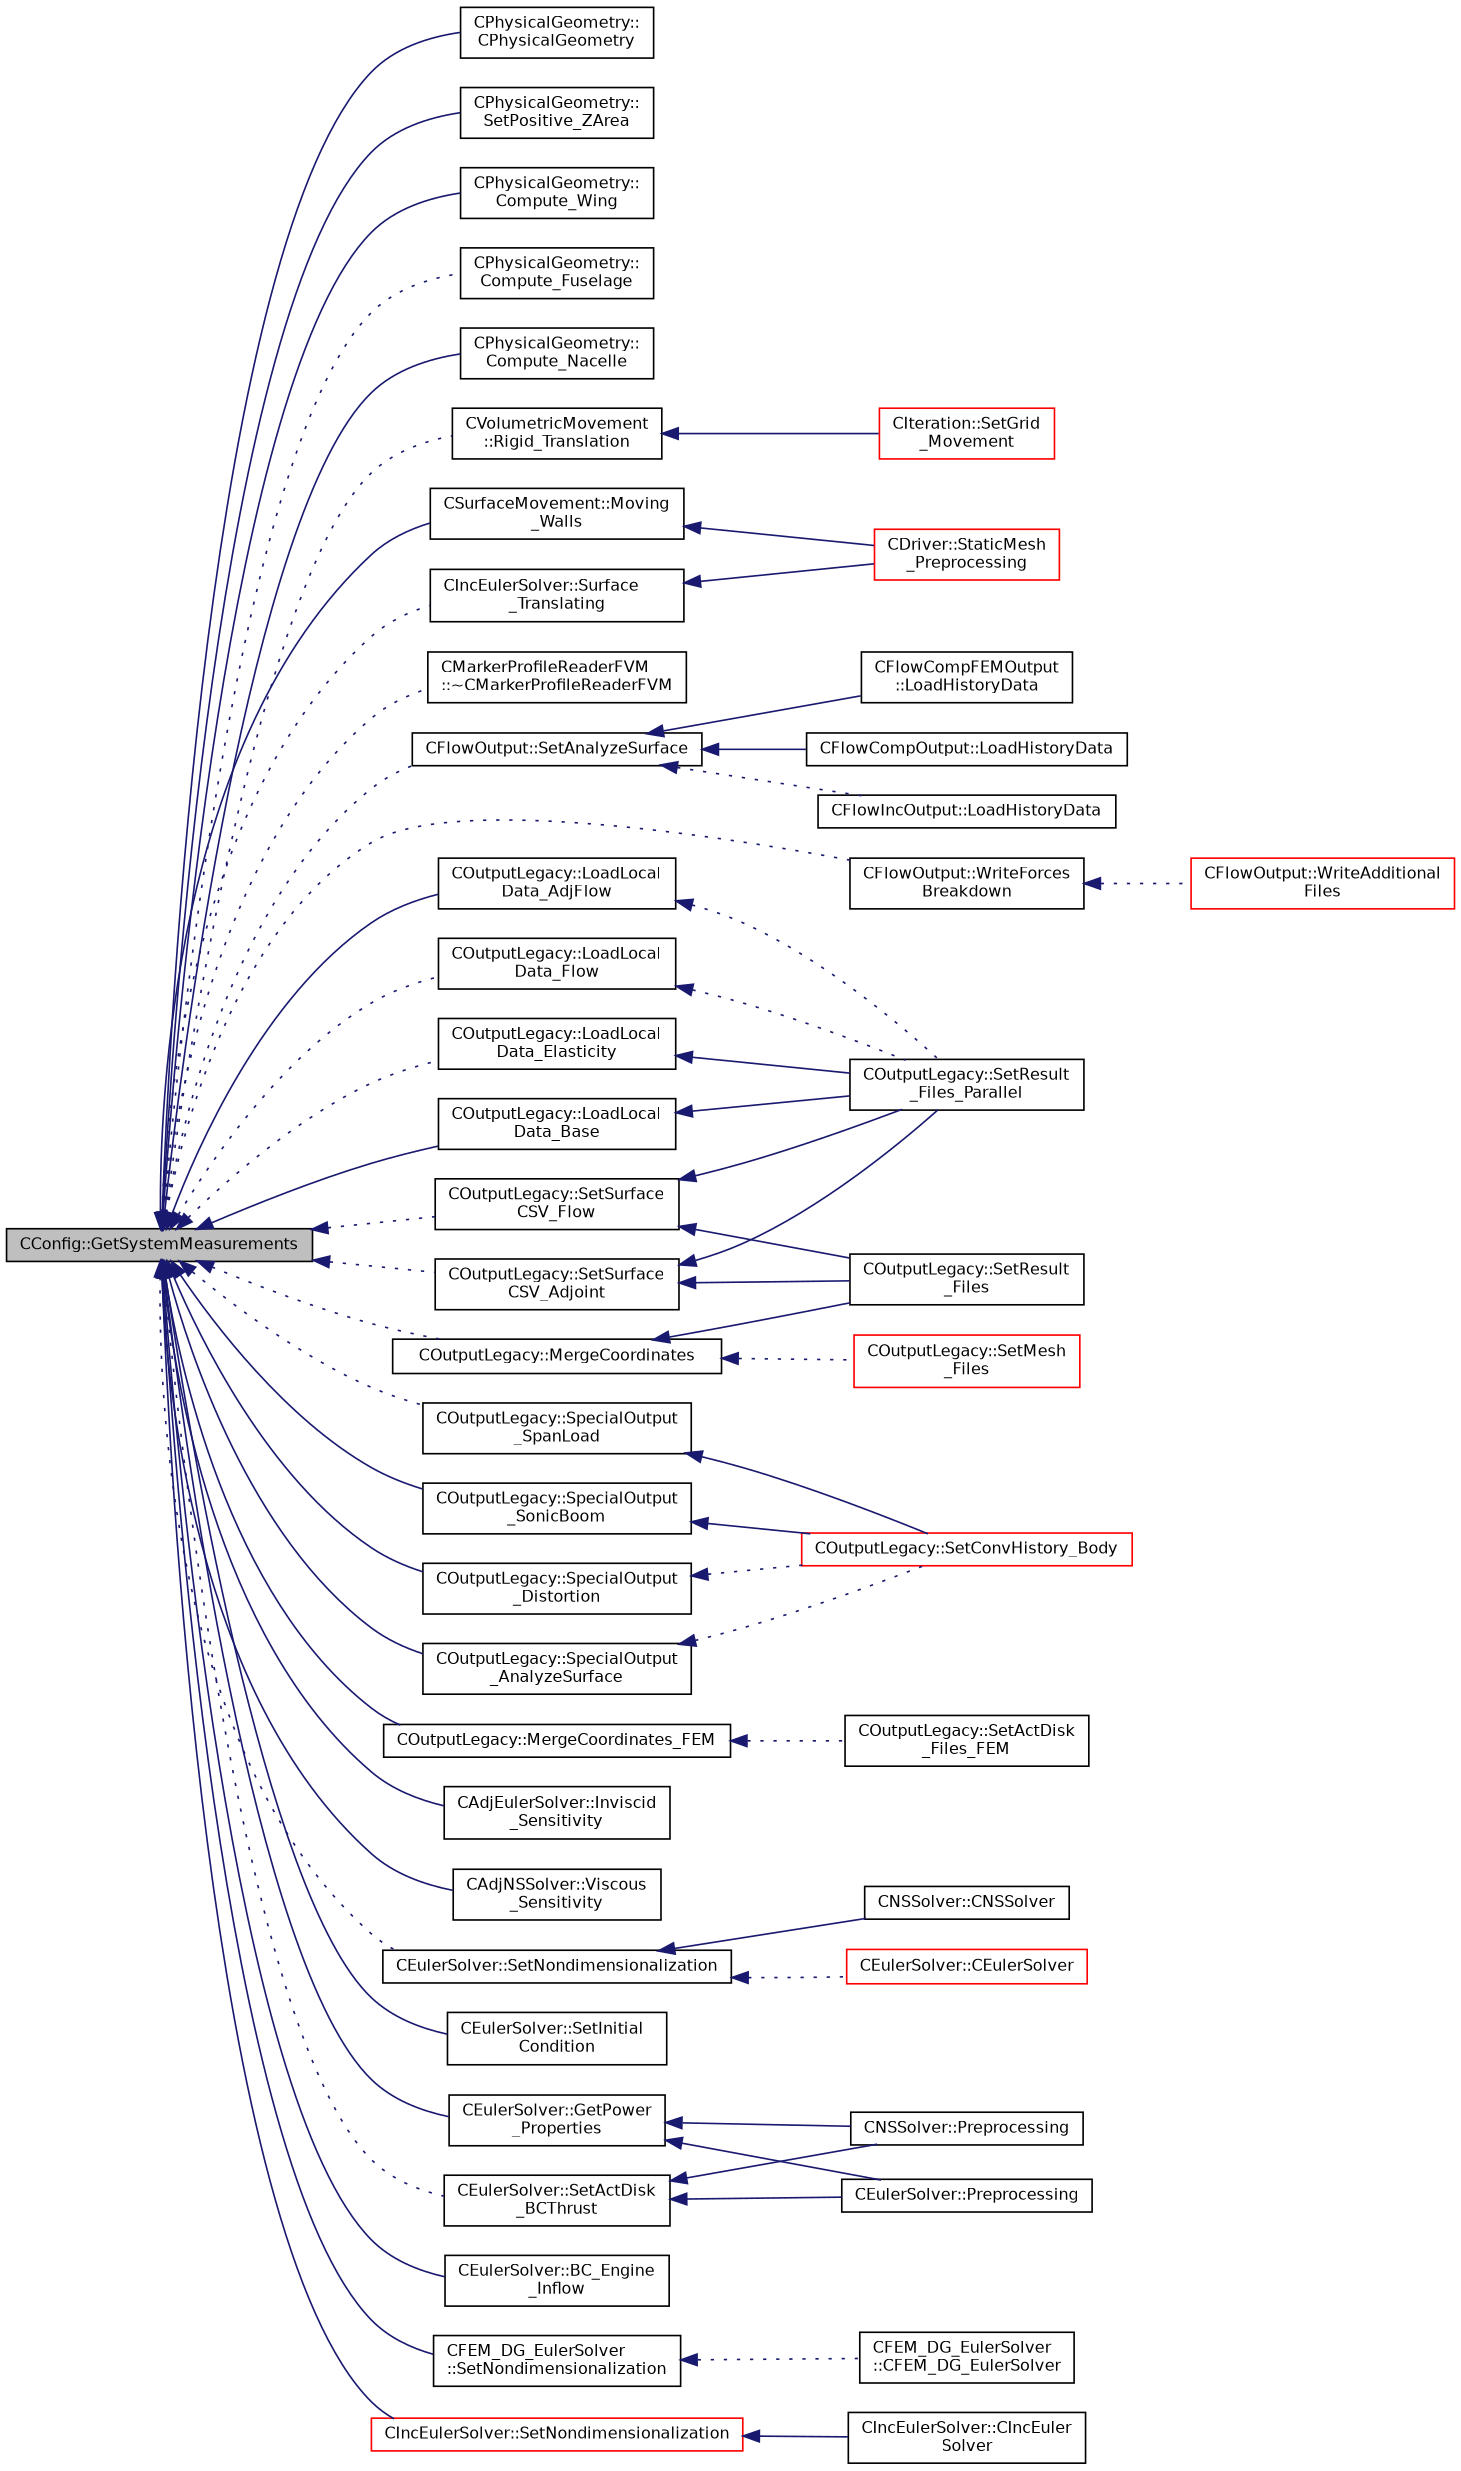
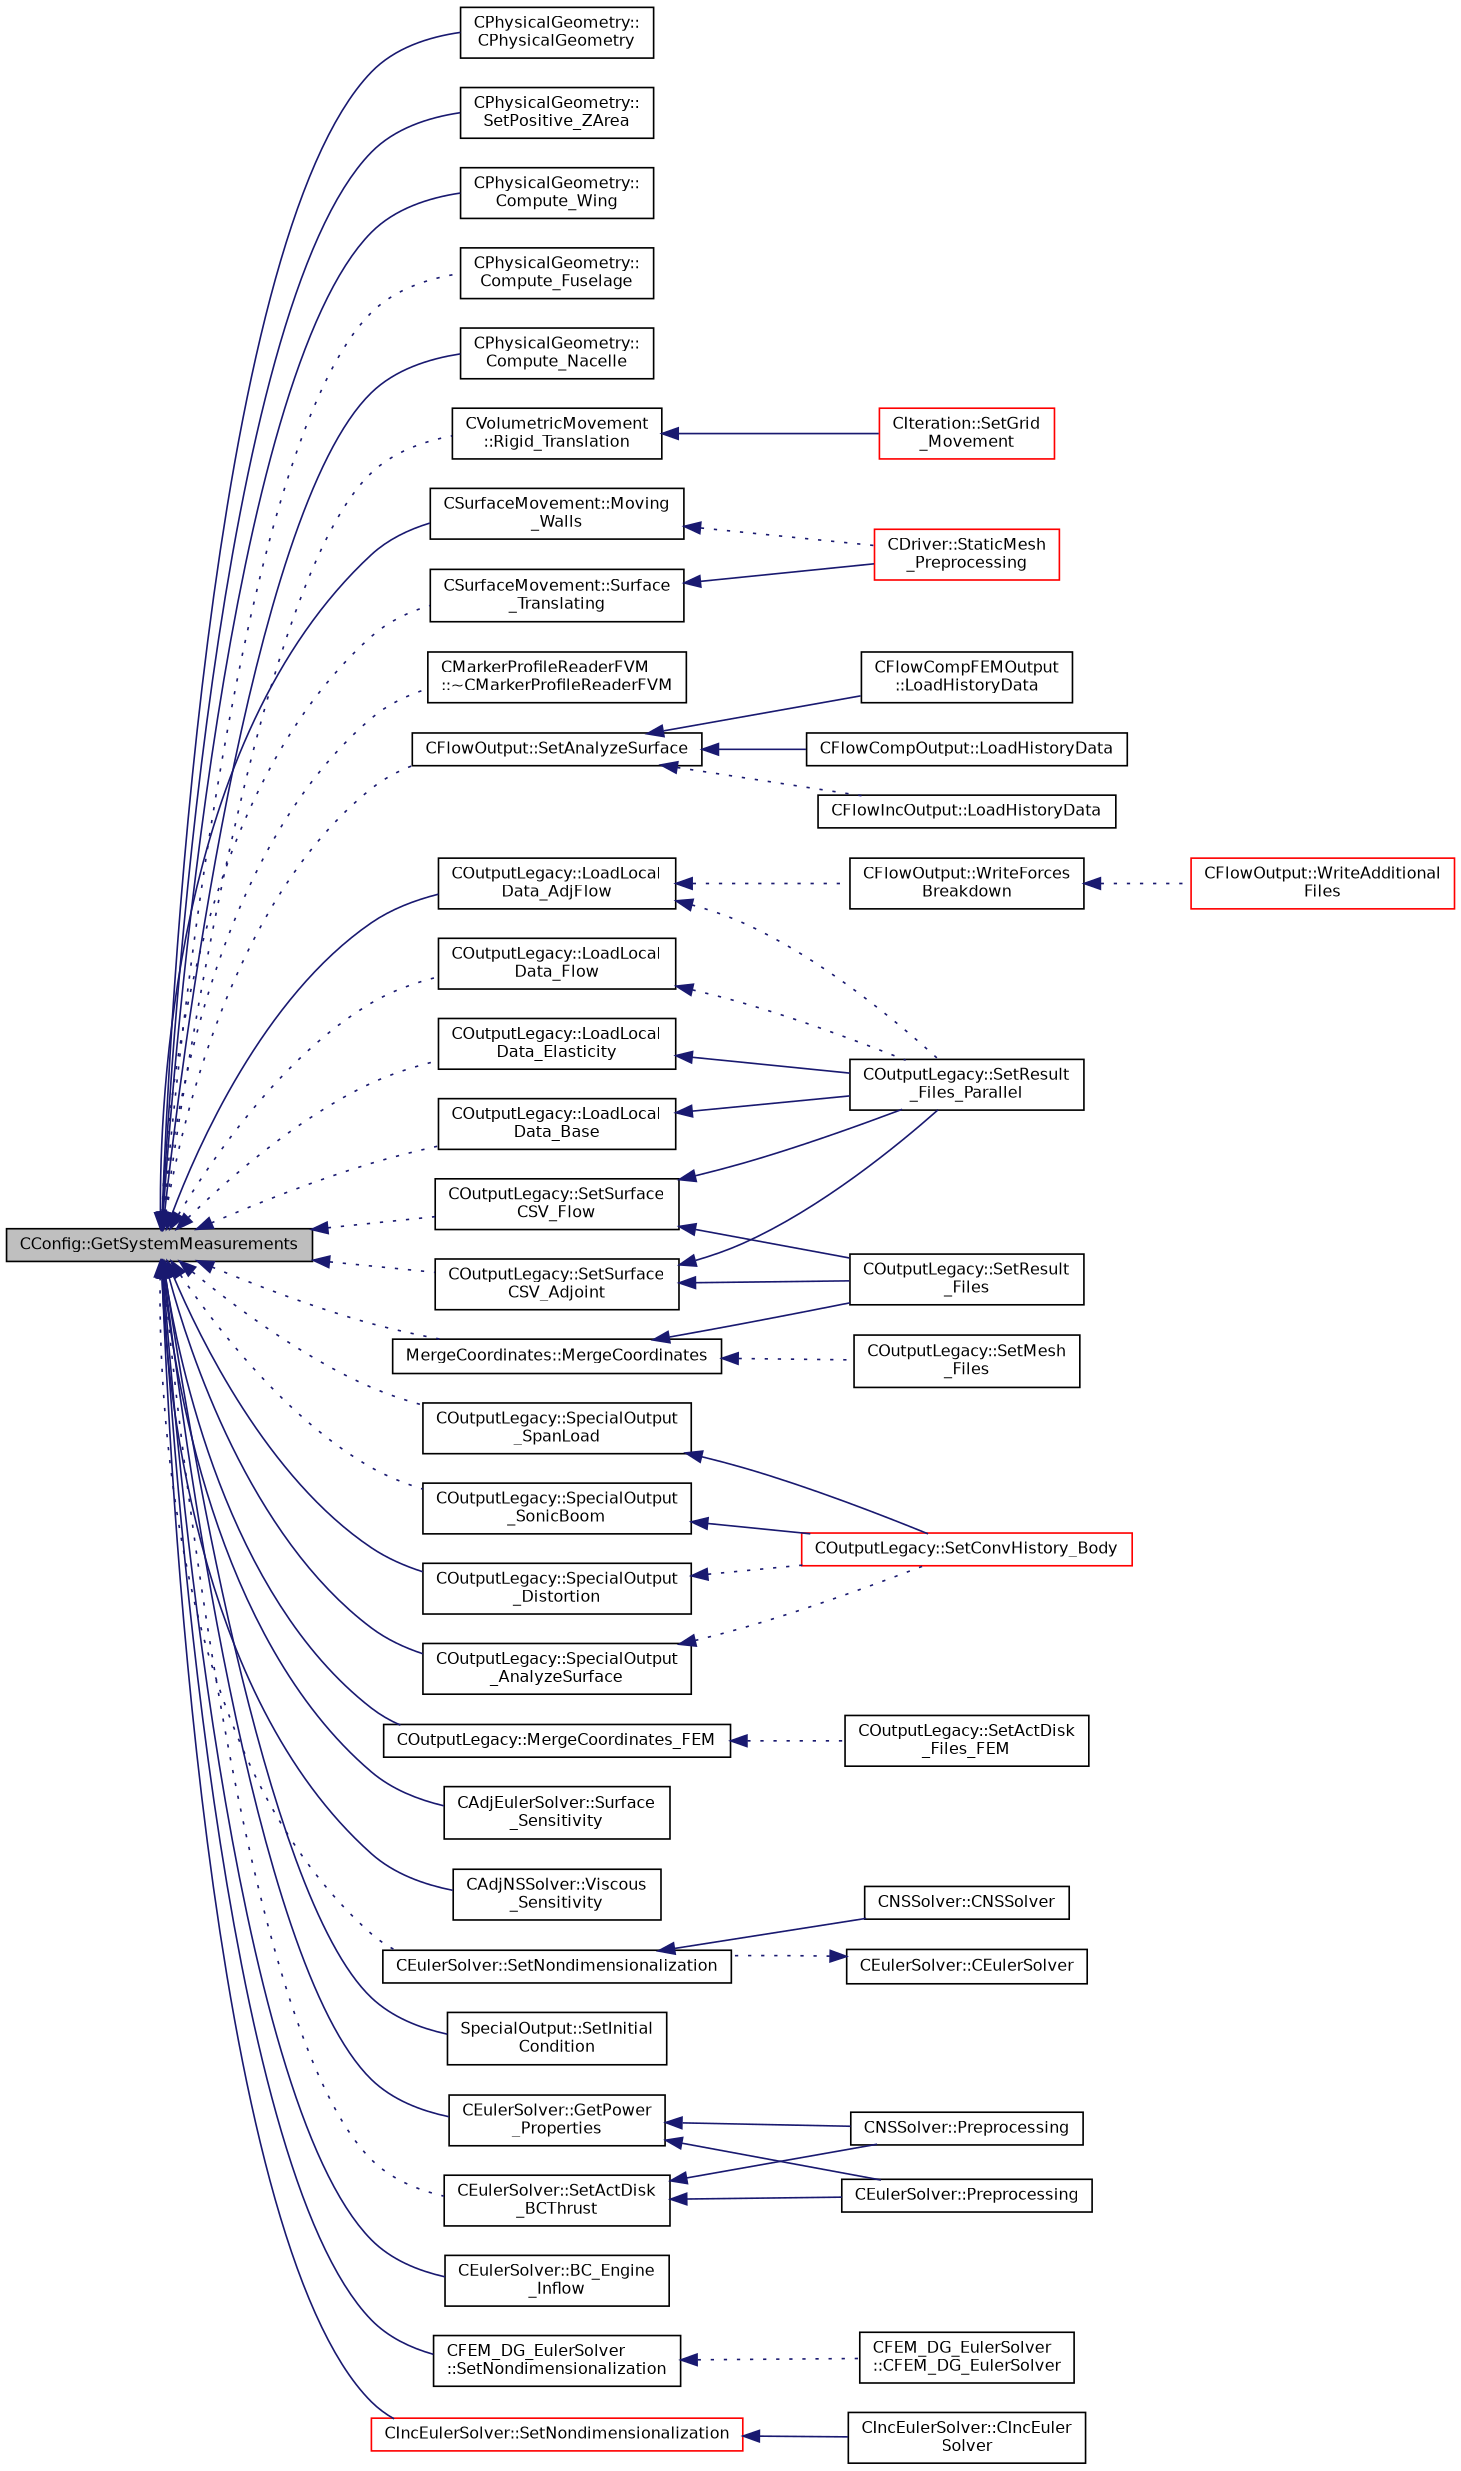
(787, 537) -> (787, 537)
(557, 596) -> (557, 596)
(395, 834) -> (771, 884)
(323, 1179) -> (323, 1179)
(557, 1356) -> (557, 1356)
(967, 1361) -> (967, 1361)
(285, 1401) -> (285, 1401)
(557, 1813) -> (557, 1813)
(967, 1967) -> (967, 1967)
(797, 1977) -> (781, 1956)
(557, 2039) -> (557, 2039)
